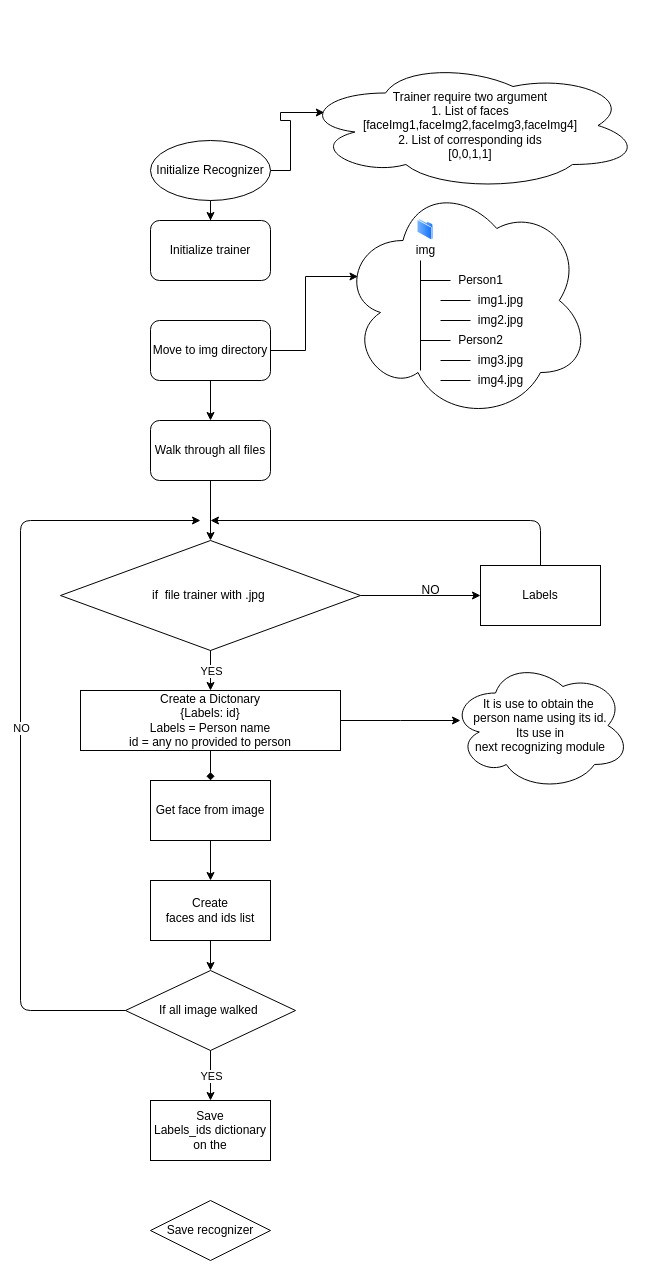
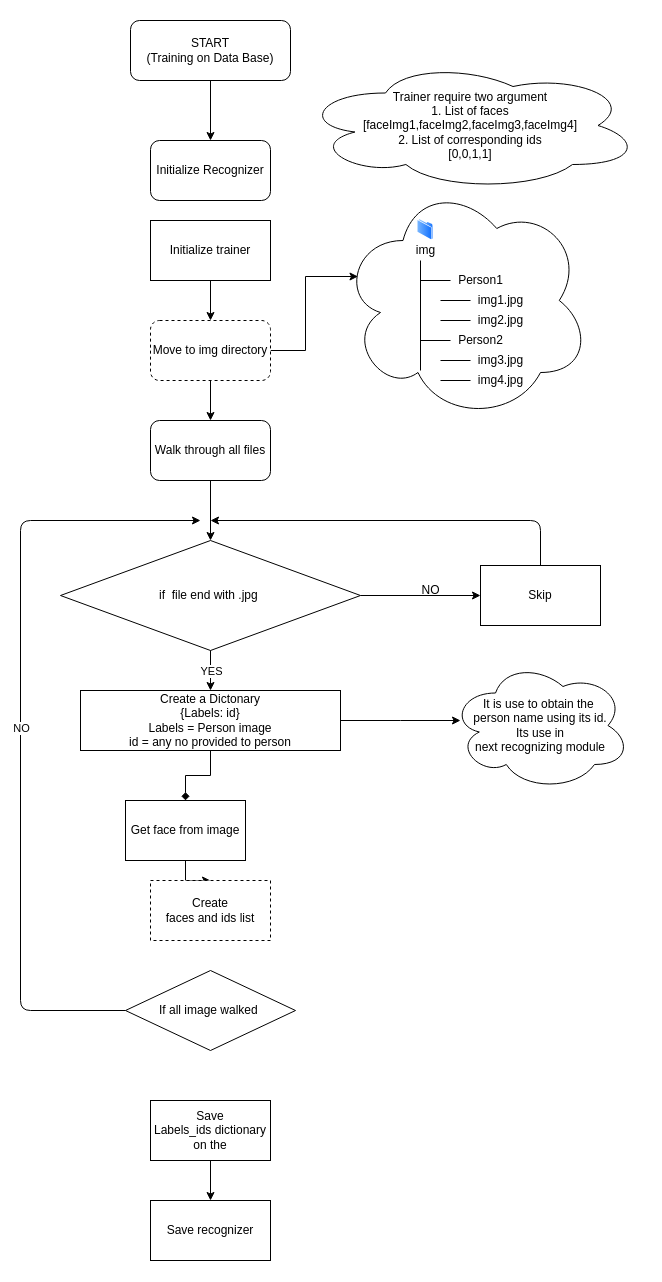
none -> (211, 51)
none -> (211, 107)
(291, 129) -> none
(211, 171) -> (211, 171)
(211, 215) -> none
(211, 251) -> (211, 251)
none -> (211, 297)
(211, 351) -> (211, 351)
(211, 596) -> (211, 596)
(541, 596) -> (541, 596)
(211, 721) -> (211, 721)
(211, 811) -> (186, 831)
(211, 911) -> (211, 911)
(211, 960) -> none
(211, 1072) -> none
none -> (211, 1177)
(211, 1231) -> (211, 1231)
